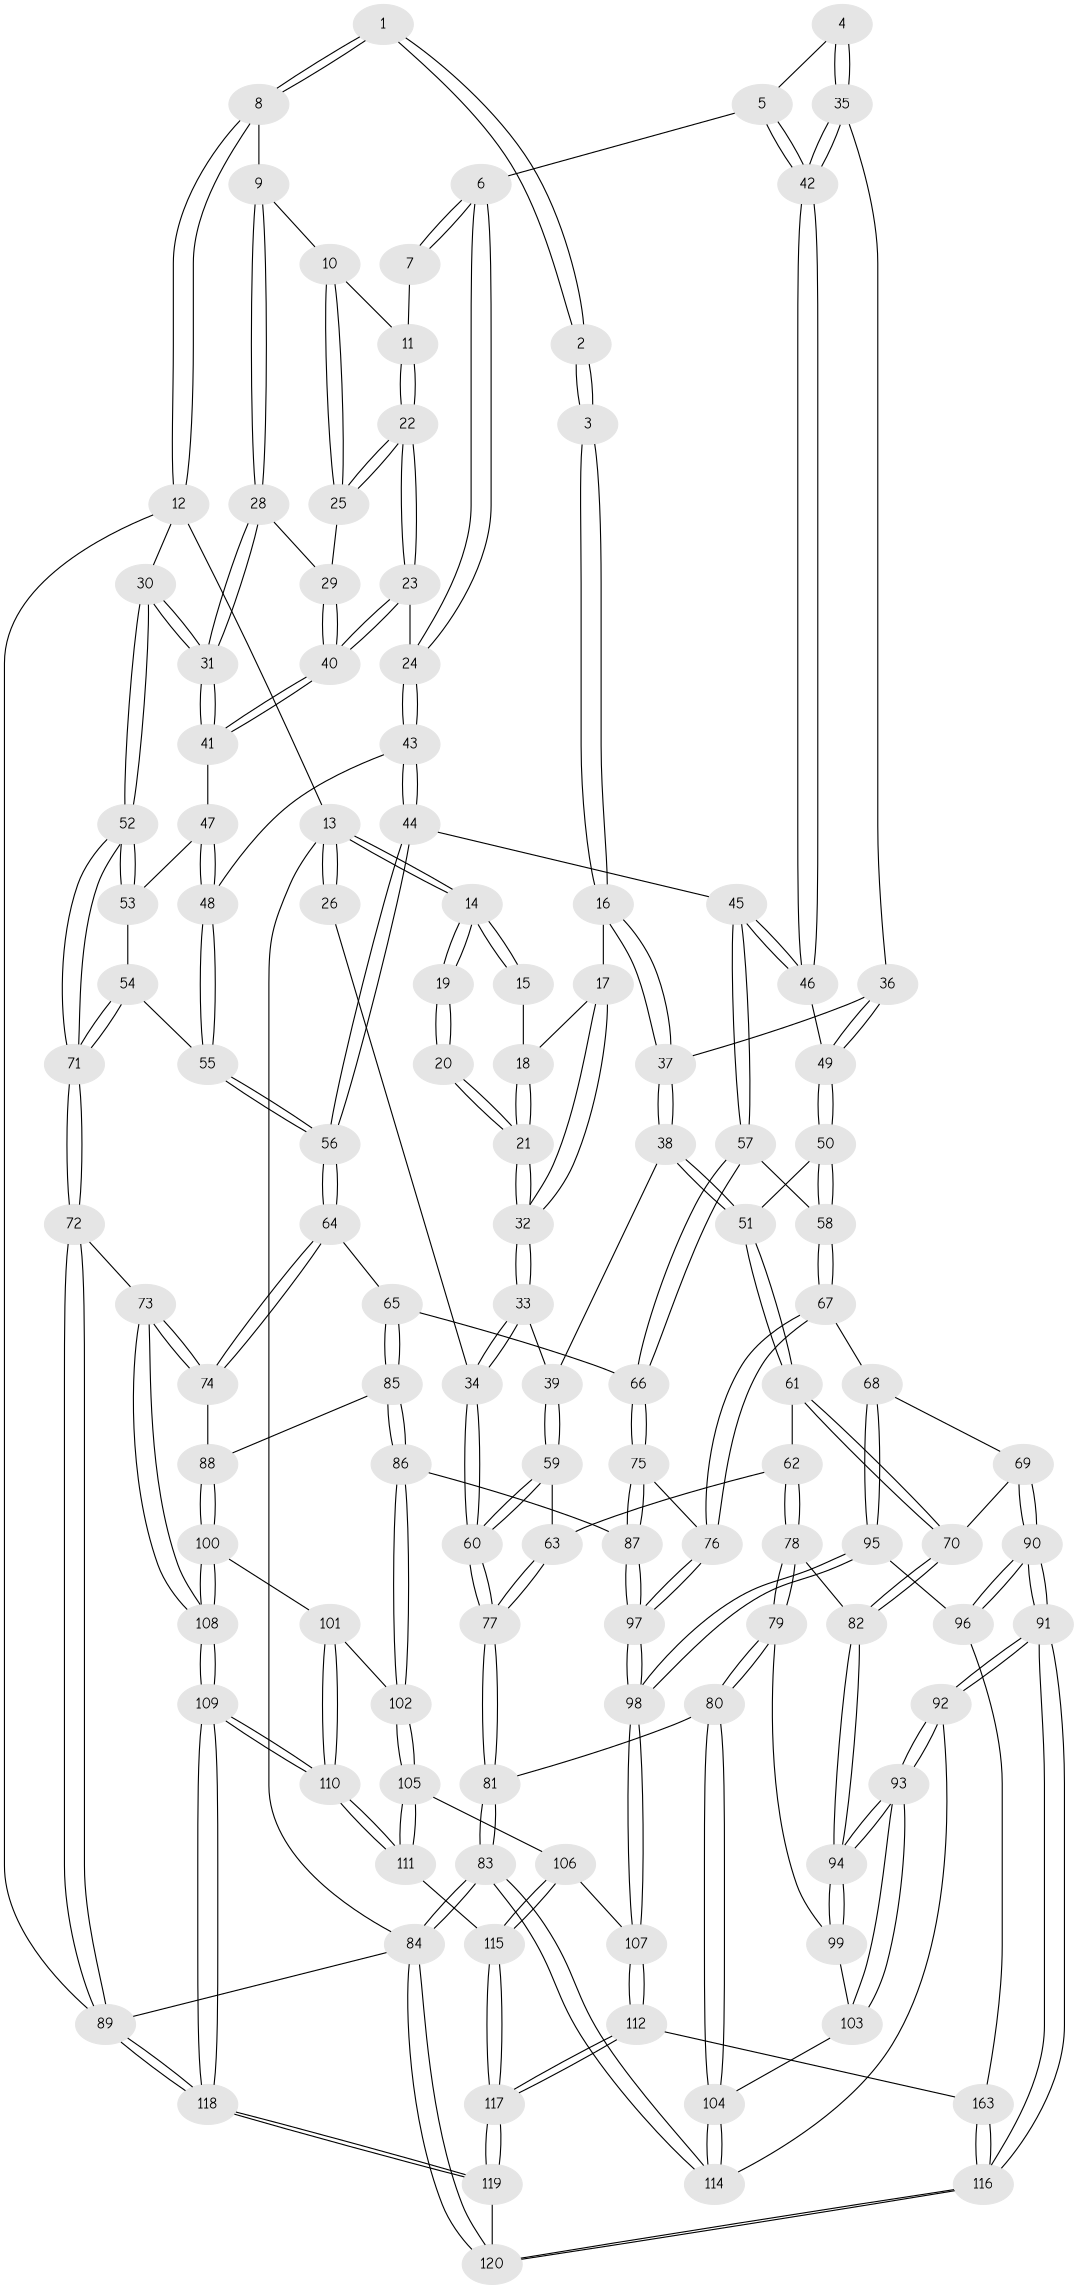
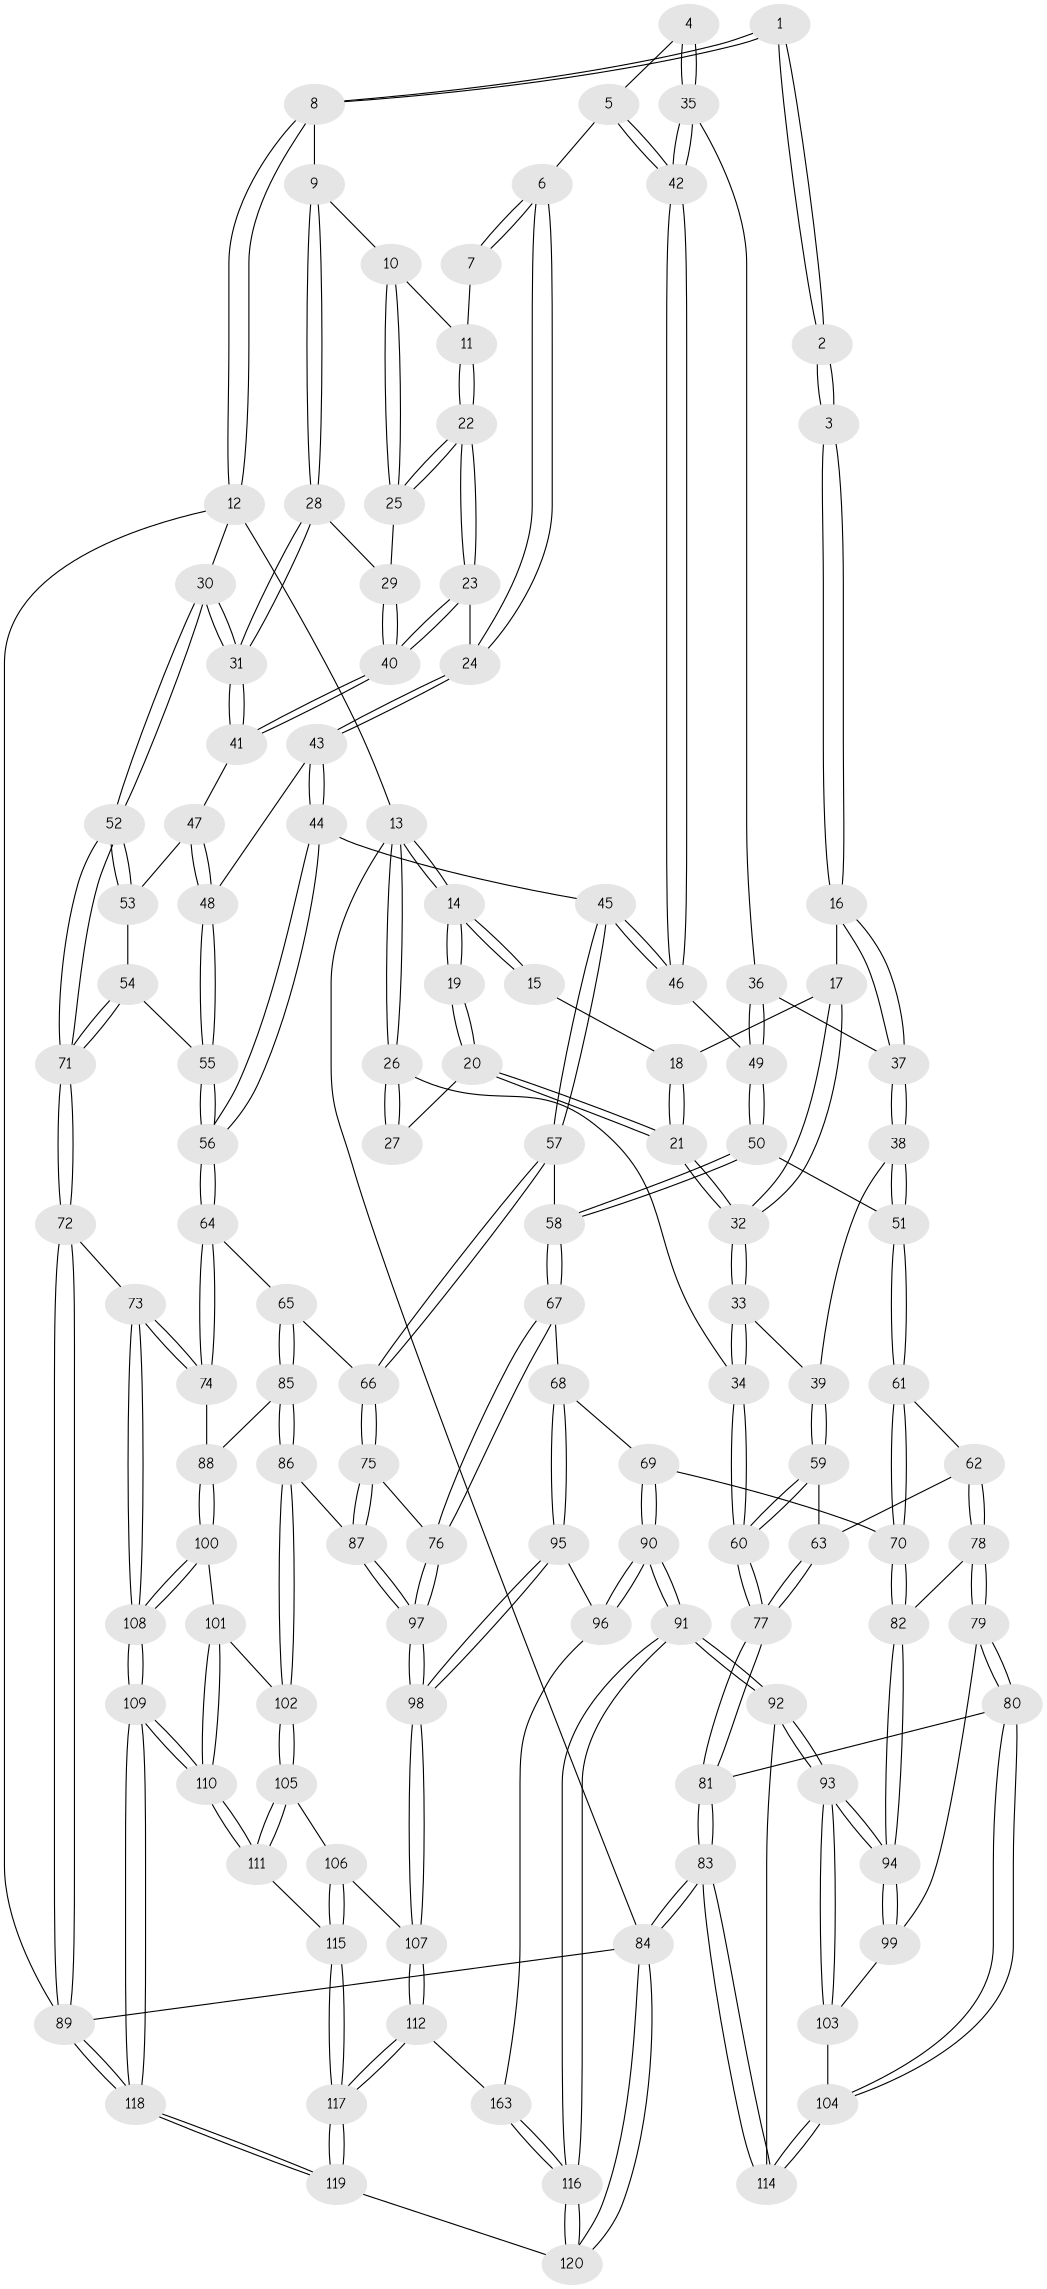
none -> (392, 1144)
